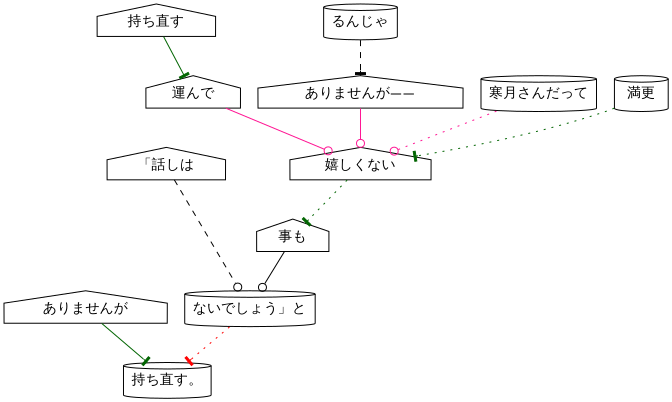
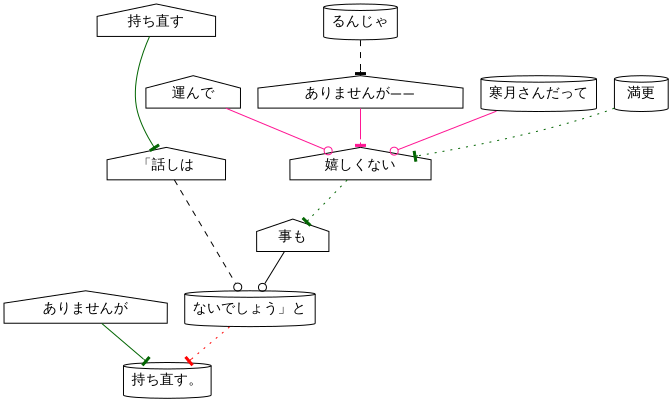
(173, 55) -> (135, 92)
(360, 124) -> (360, 124)
(447, 130) -> (447, 130)
